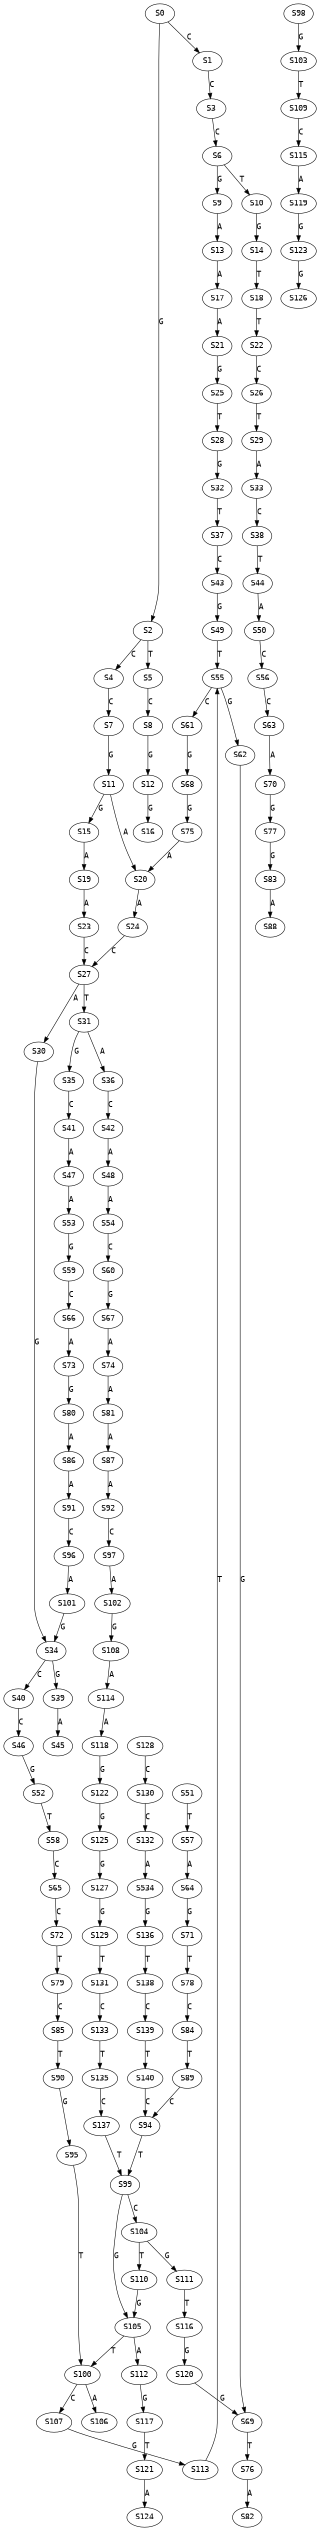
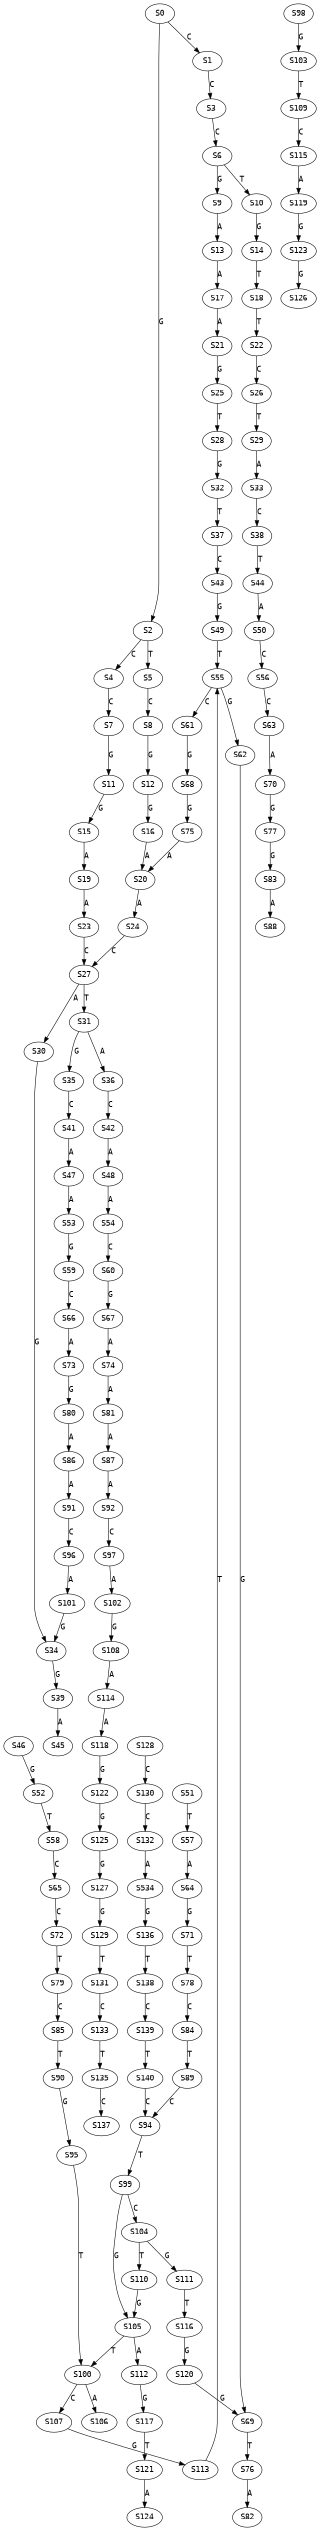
(120, 831) -> (145, 853)
(19, 1699) -> none
(112, 2153) -> none
